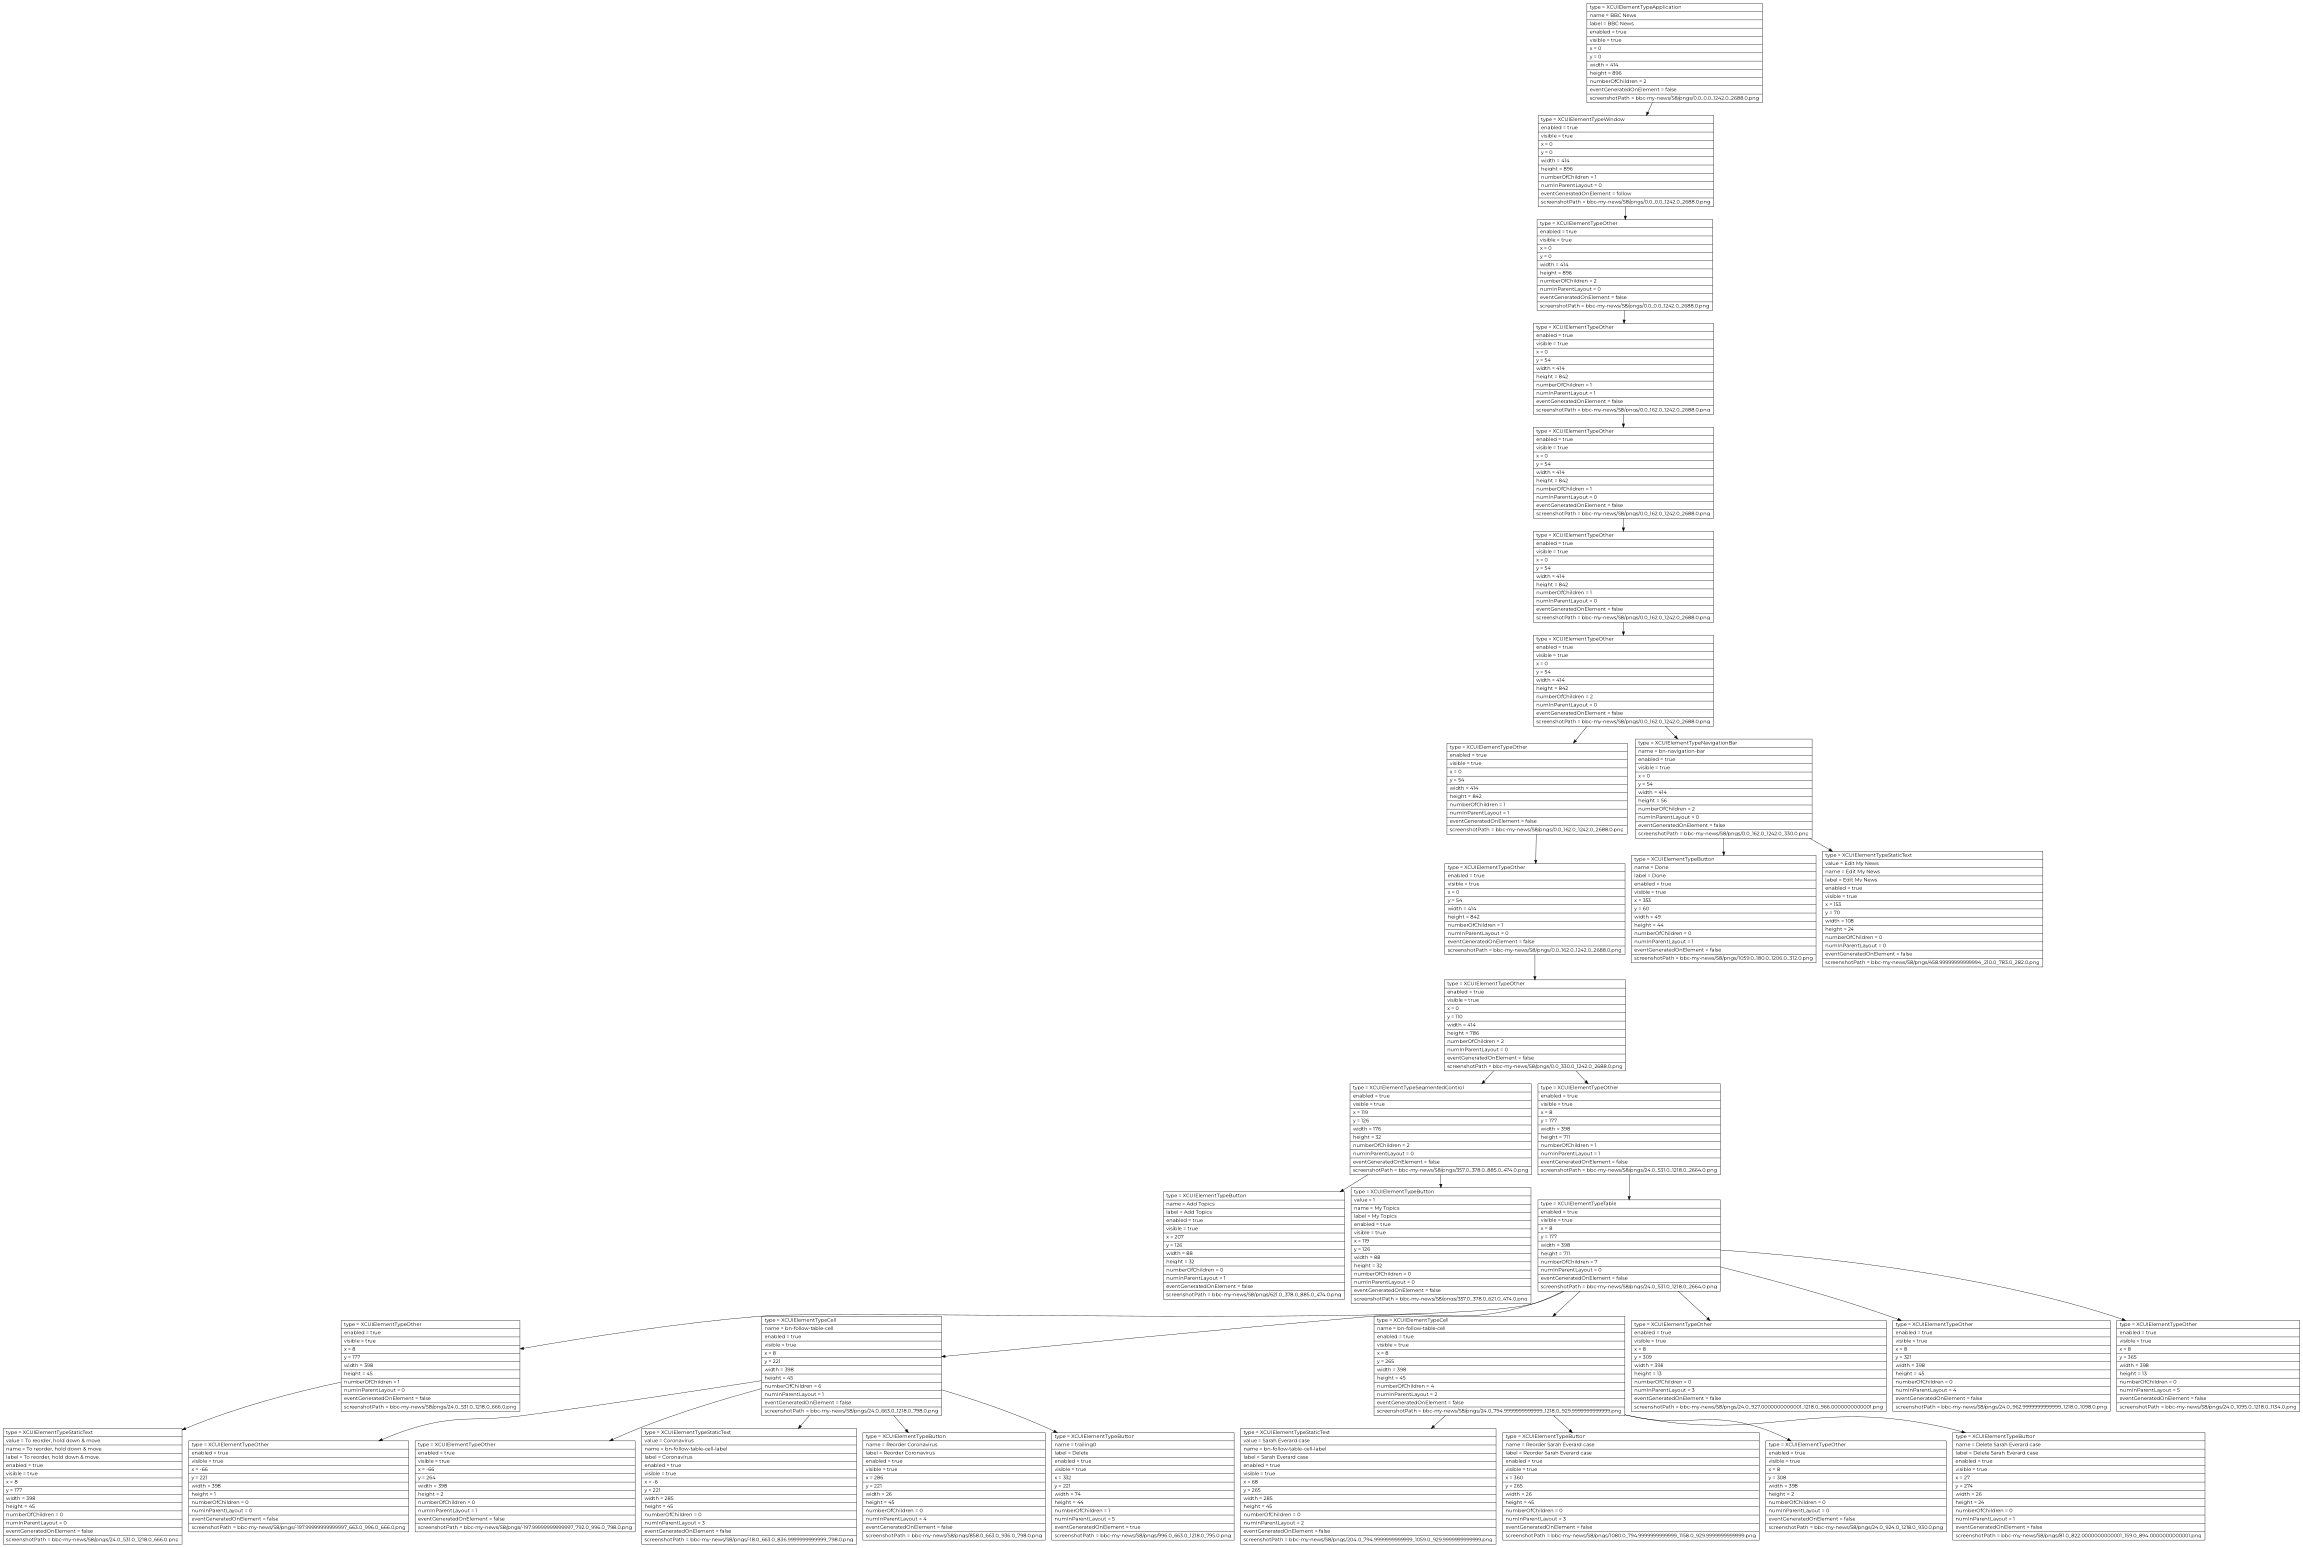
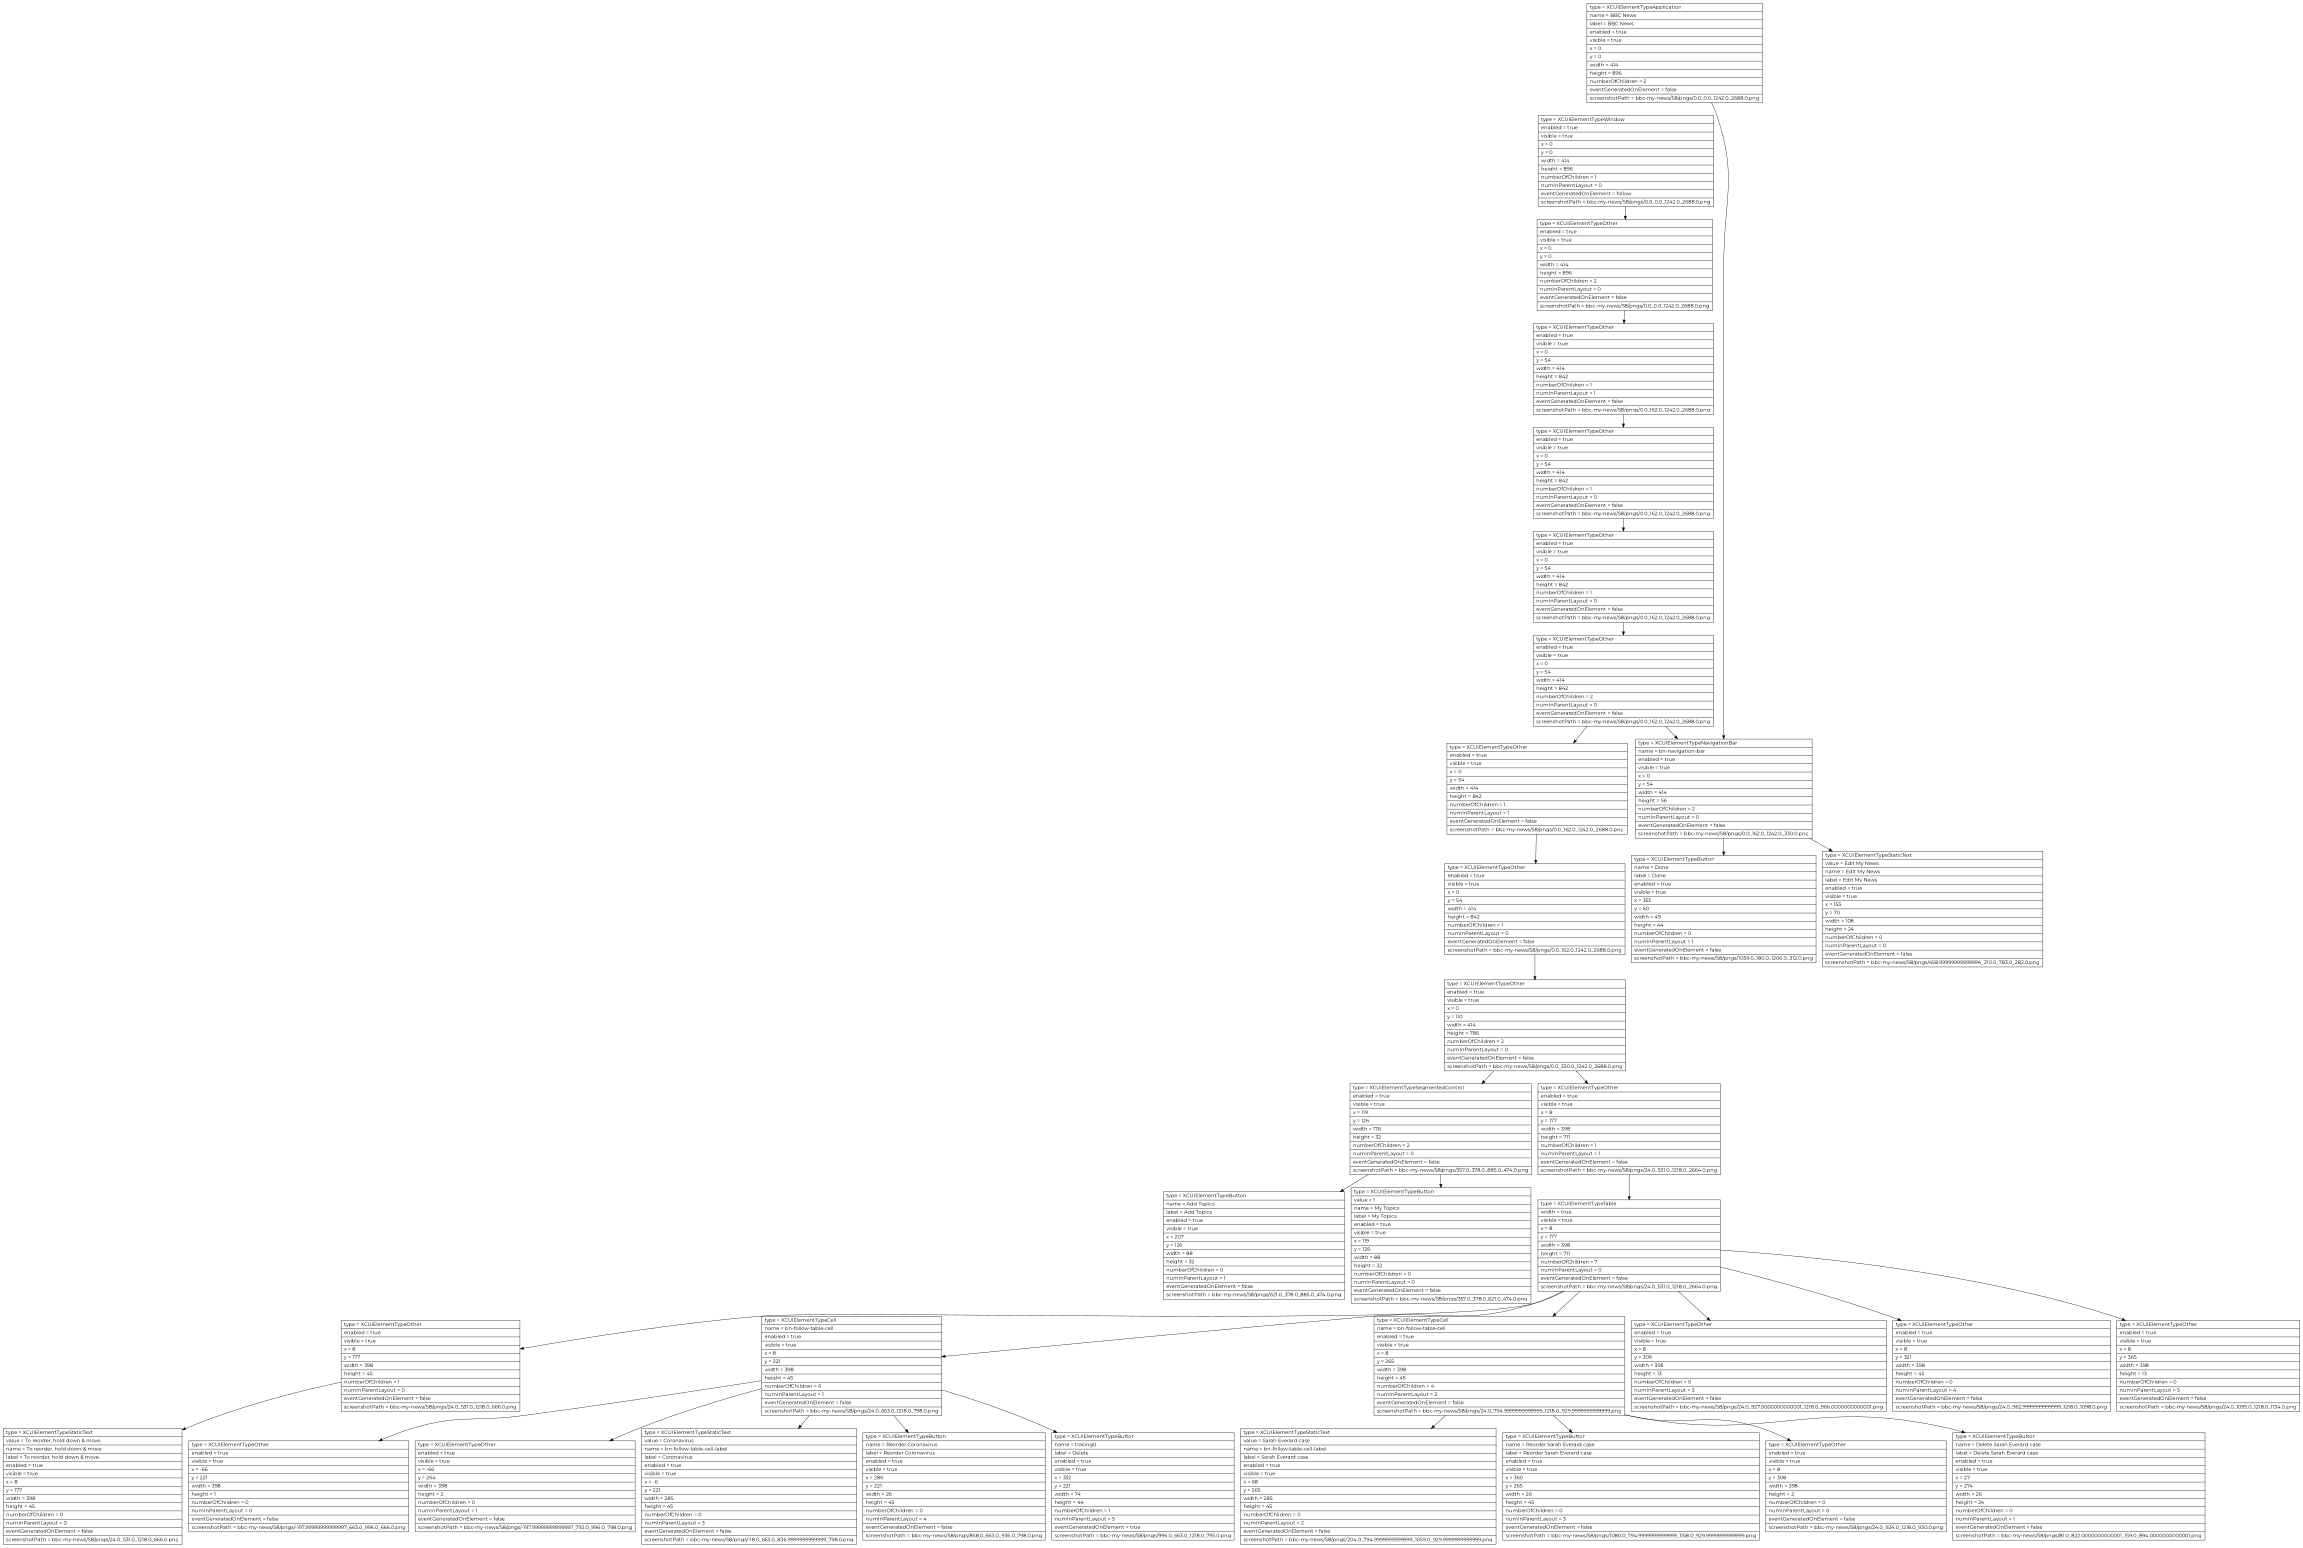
(1650, 107) -> (1724, 418)
(1559, 1212) -> (1556, 1212)
